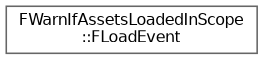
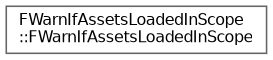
(132, 30) -> (136, 30)
